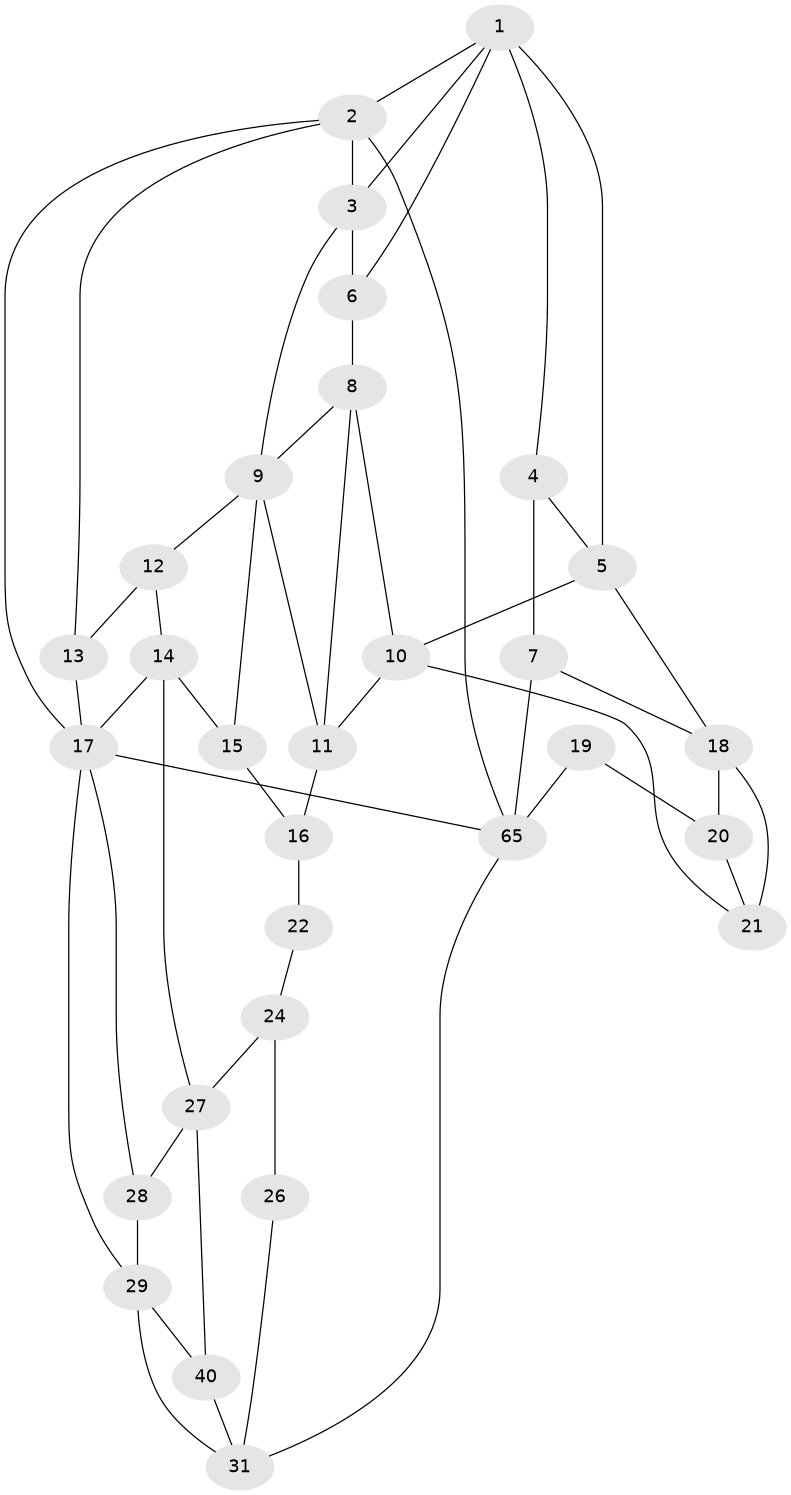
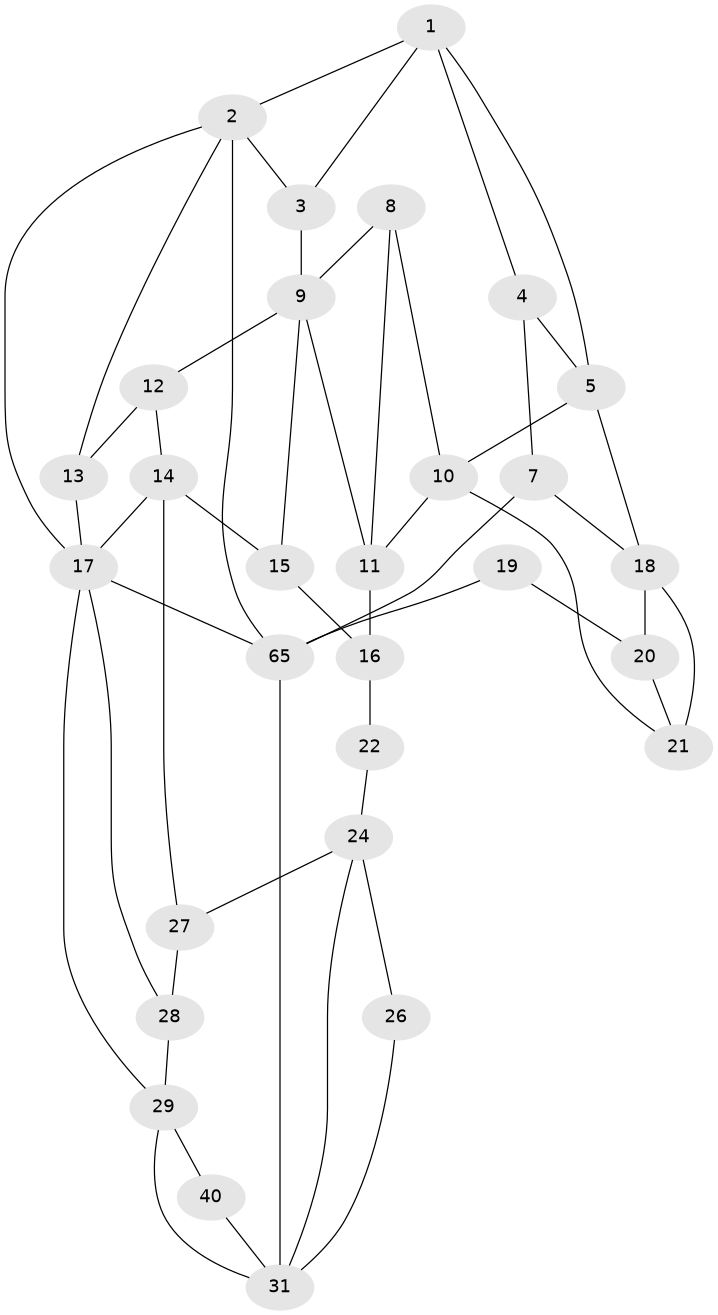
(352, 298) -> none
none -> (328, 1064)
(201, 1242) -> none
